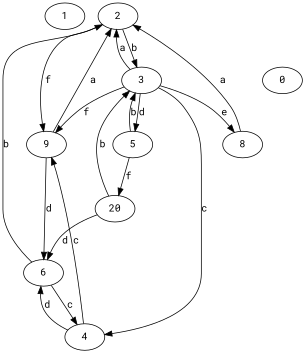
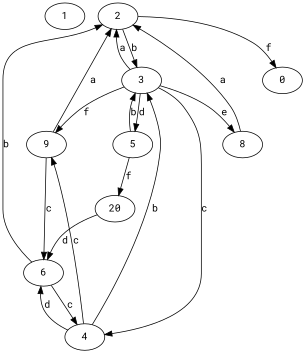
(48, 59) -> (210, 26)
(97, 143) -> (144, 217)
(49, 209) -> (49, 209)
